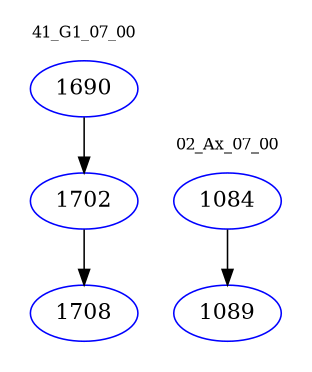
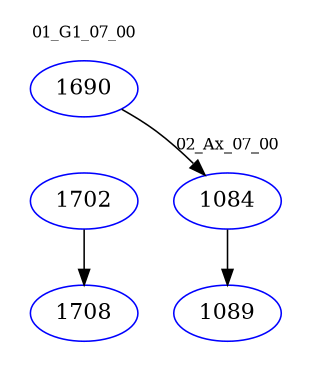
(84, 34) -> (84, 34)
(84, 137) -> (172, 144)
